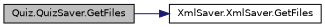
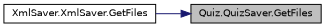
(147, 14) -> (168, 14)
